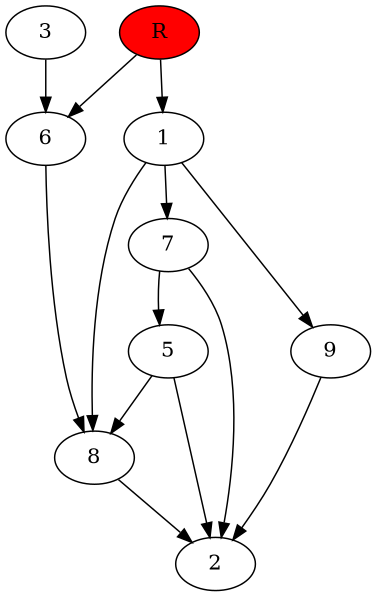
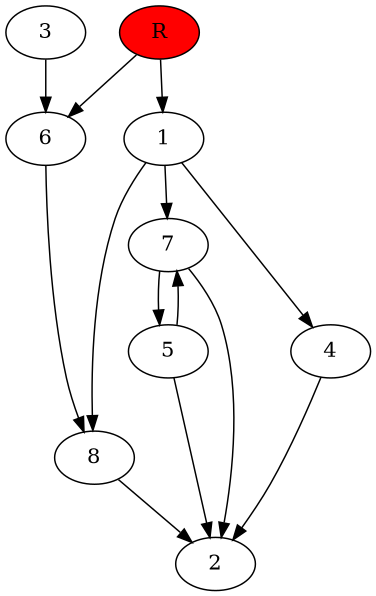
(331, 351) -> (331, 351)
(136, 398) -> (178, 306)
